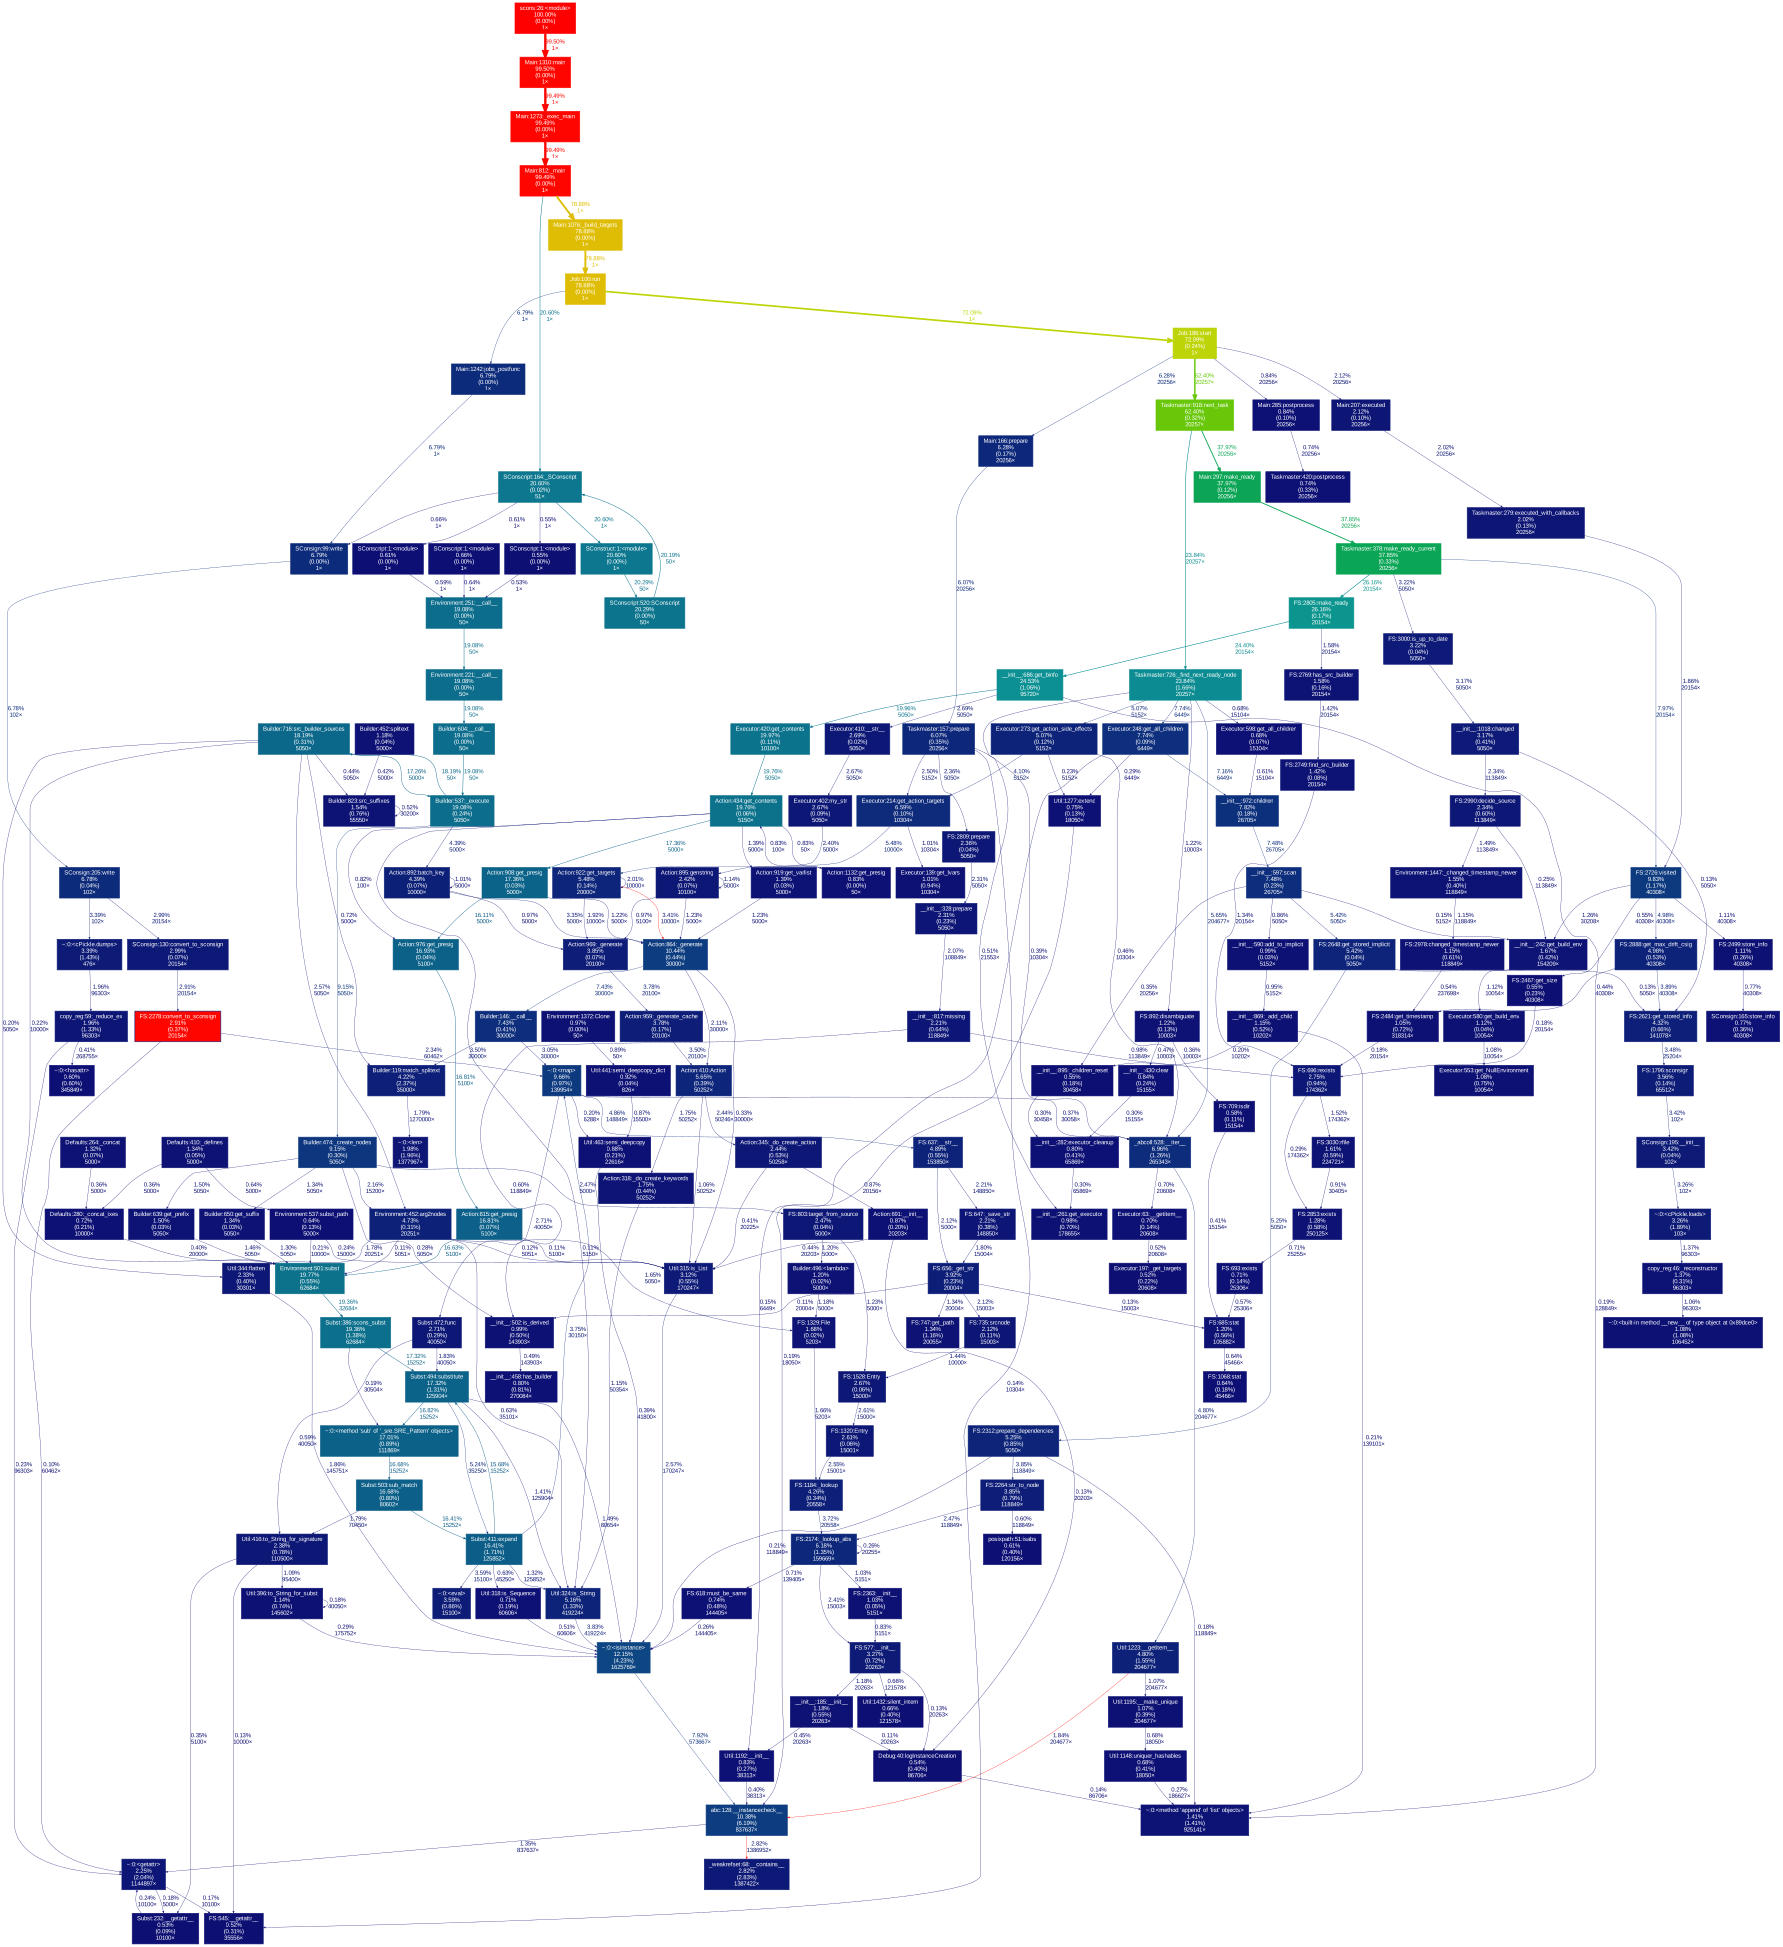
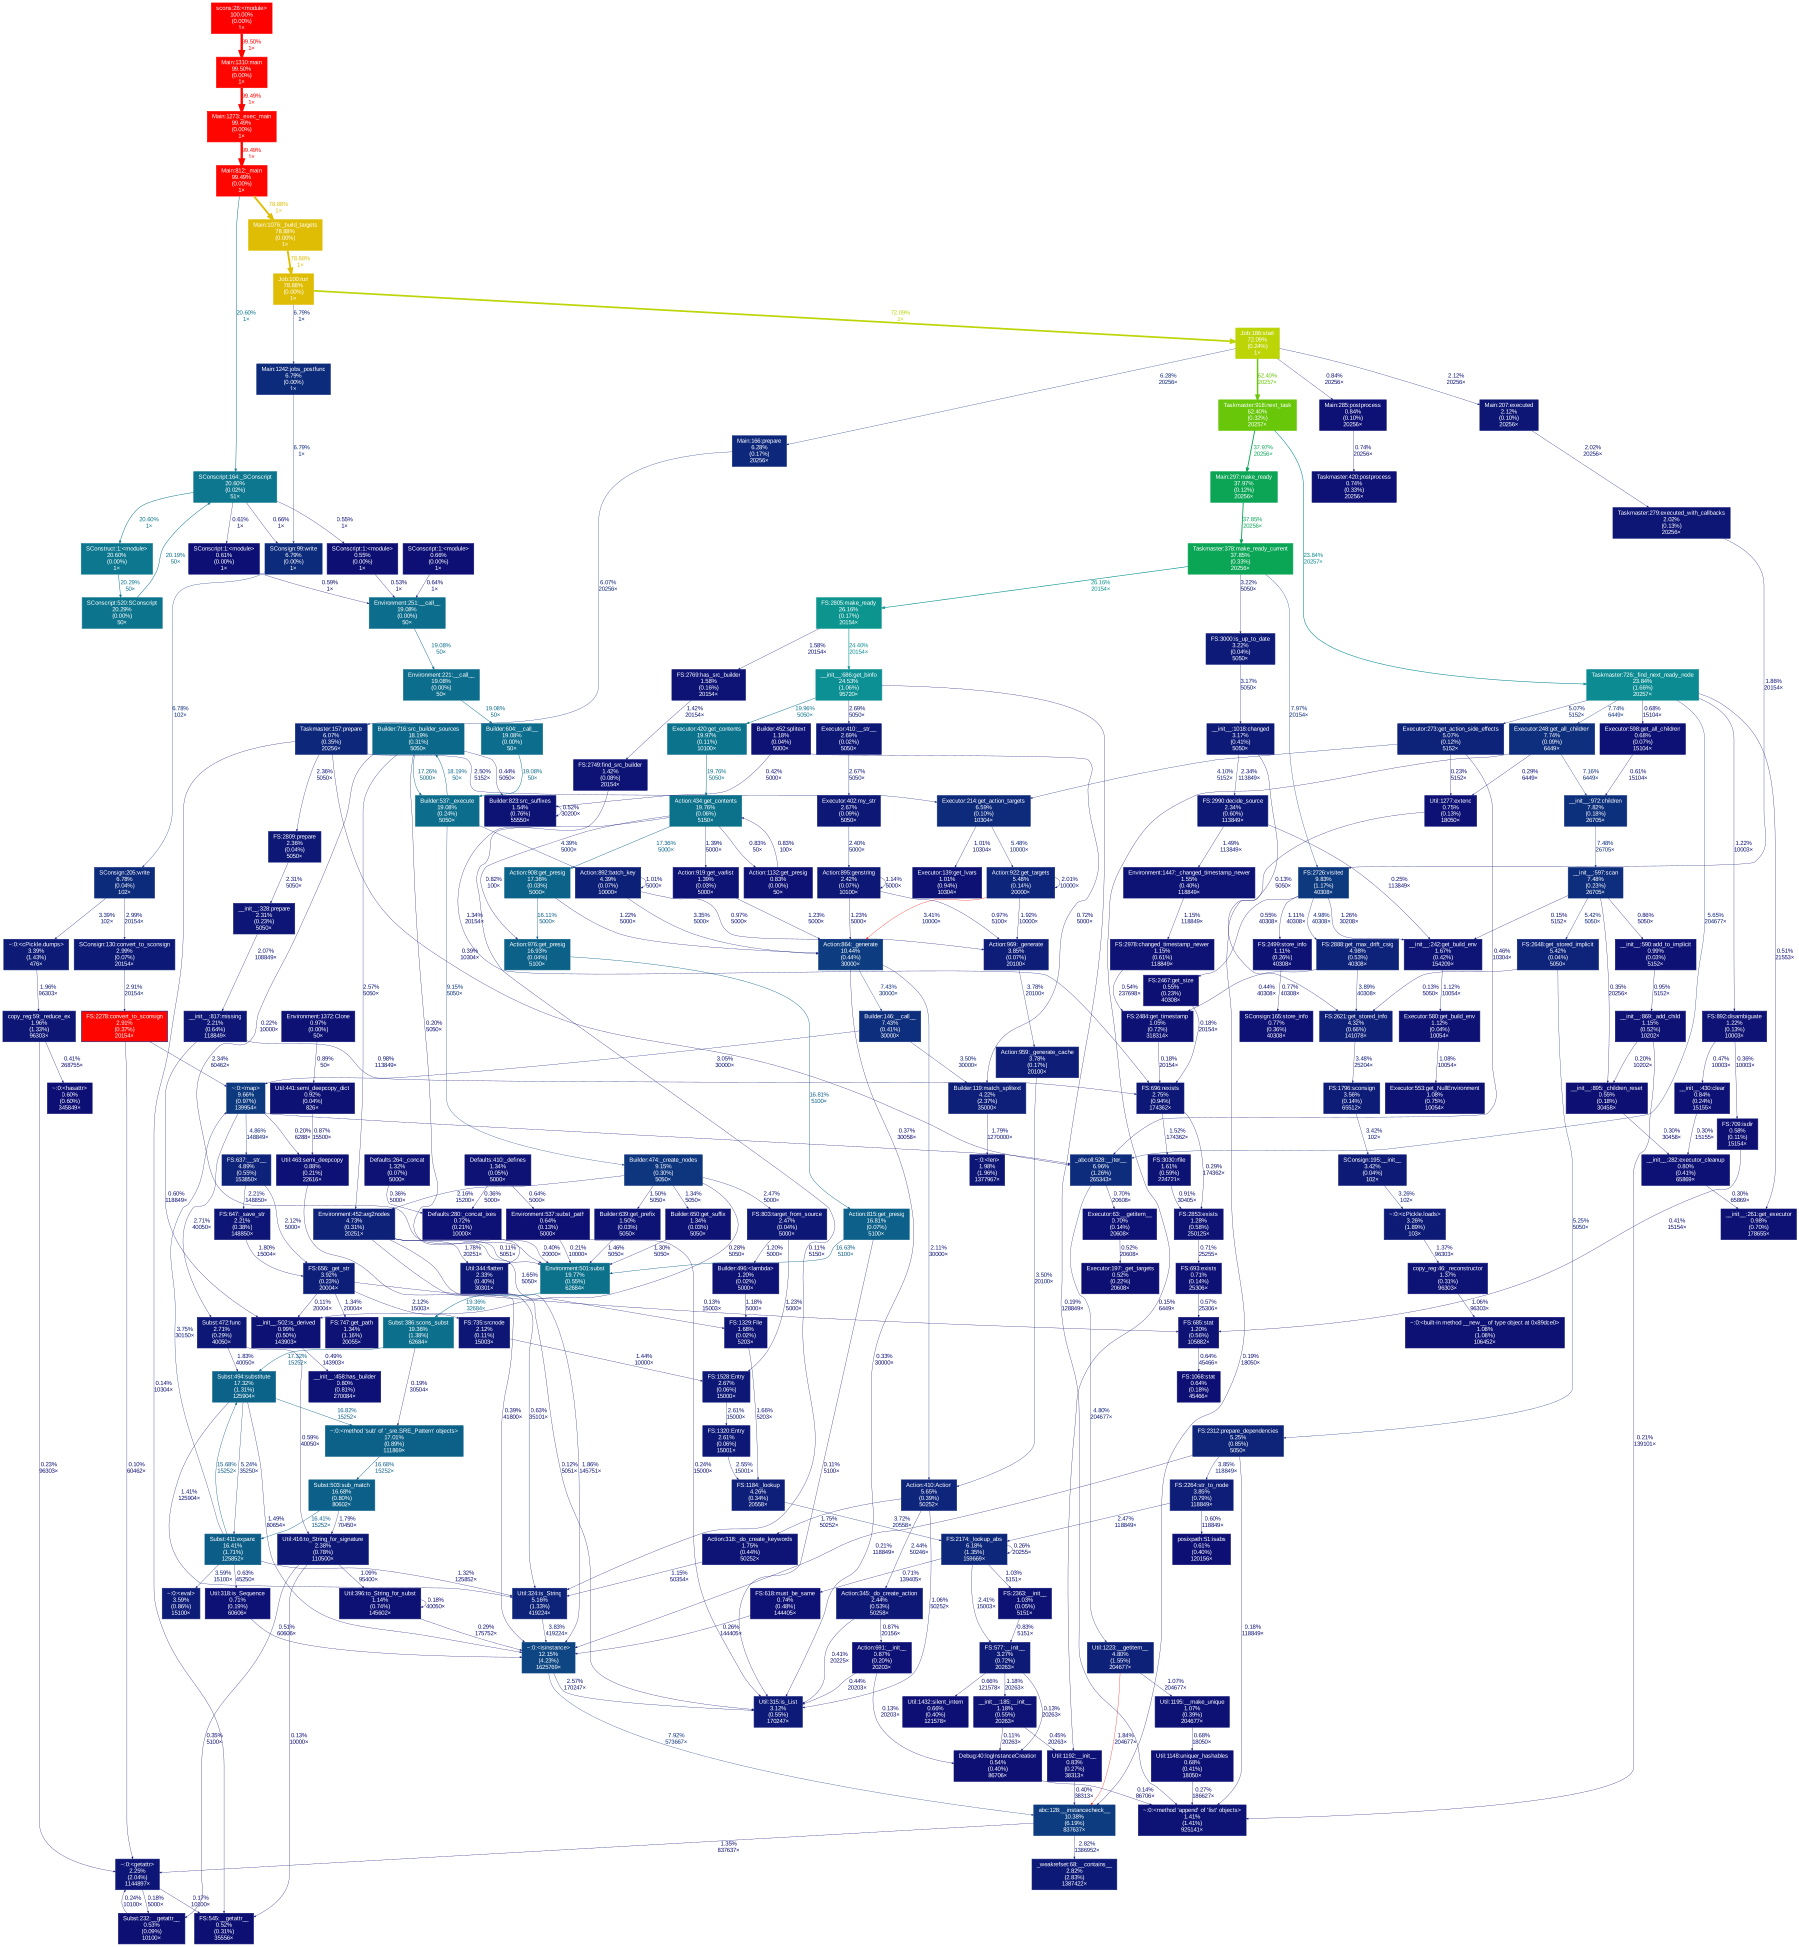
(334, 903) -> (1089, 802)
(662, 1468) -> (647, 1704)
(747, 1846) -> (1074, 1846)
